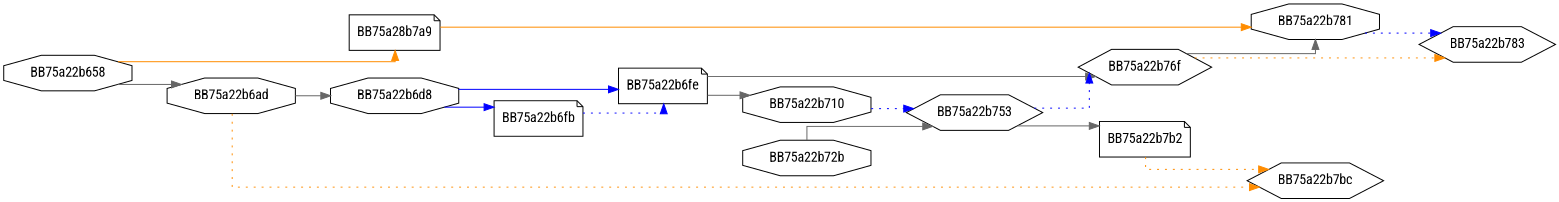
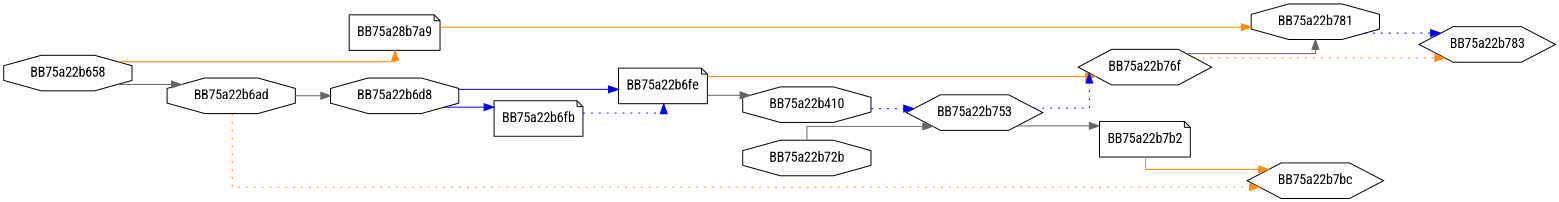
(897, 77) -> (897, 77)
(807, 105) -> (807, 105)
(1196, 169) -> (1196, 169)
